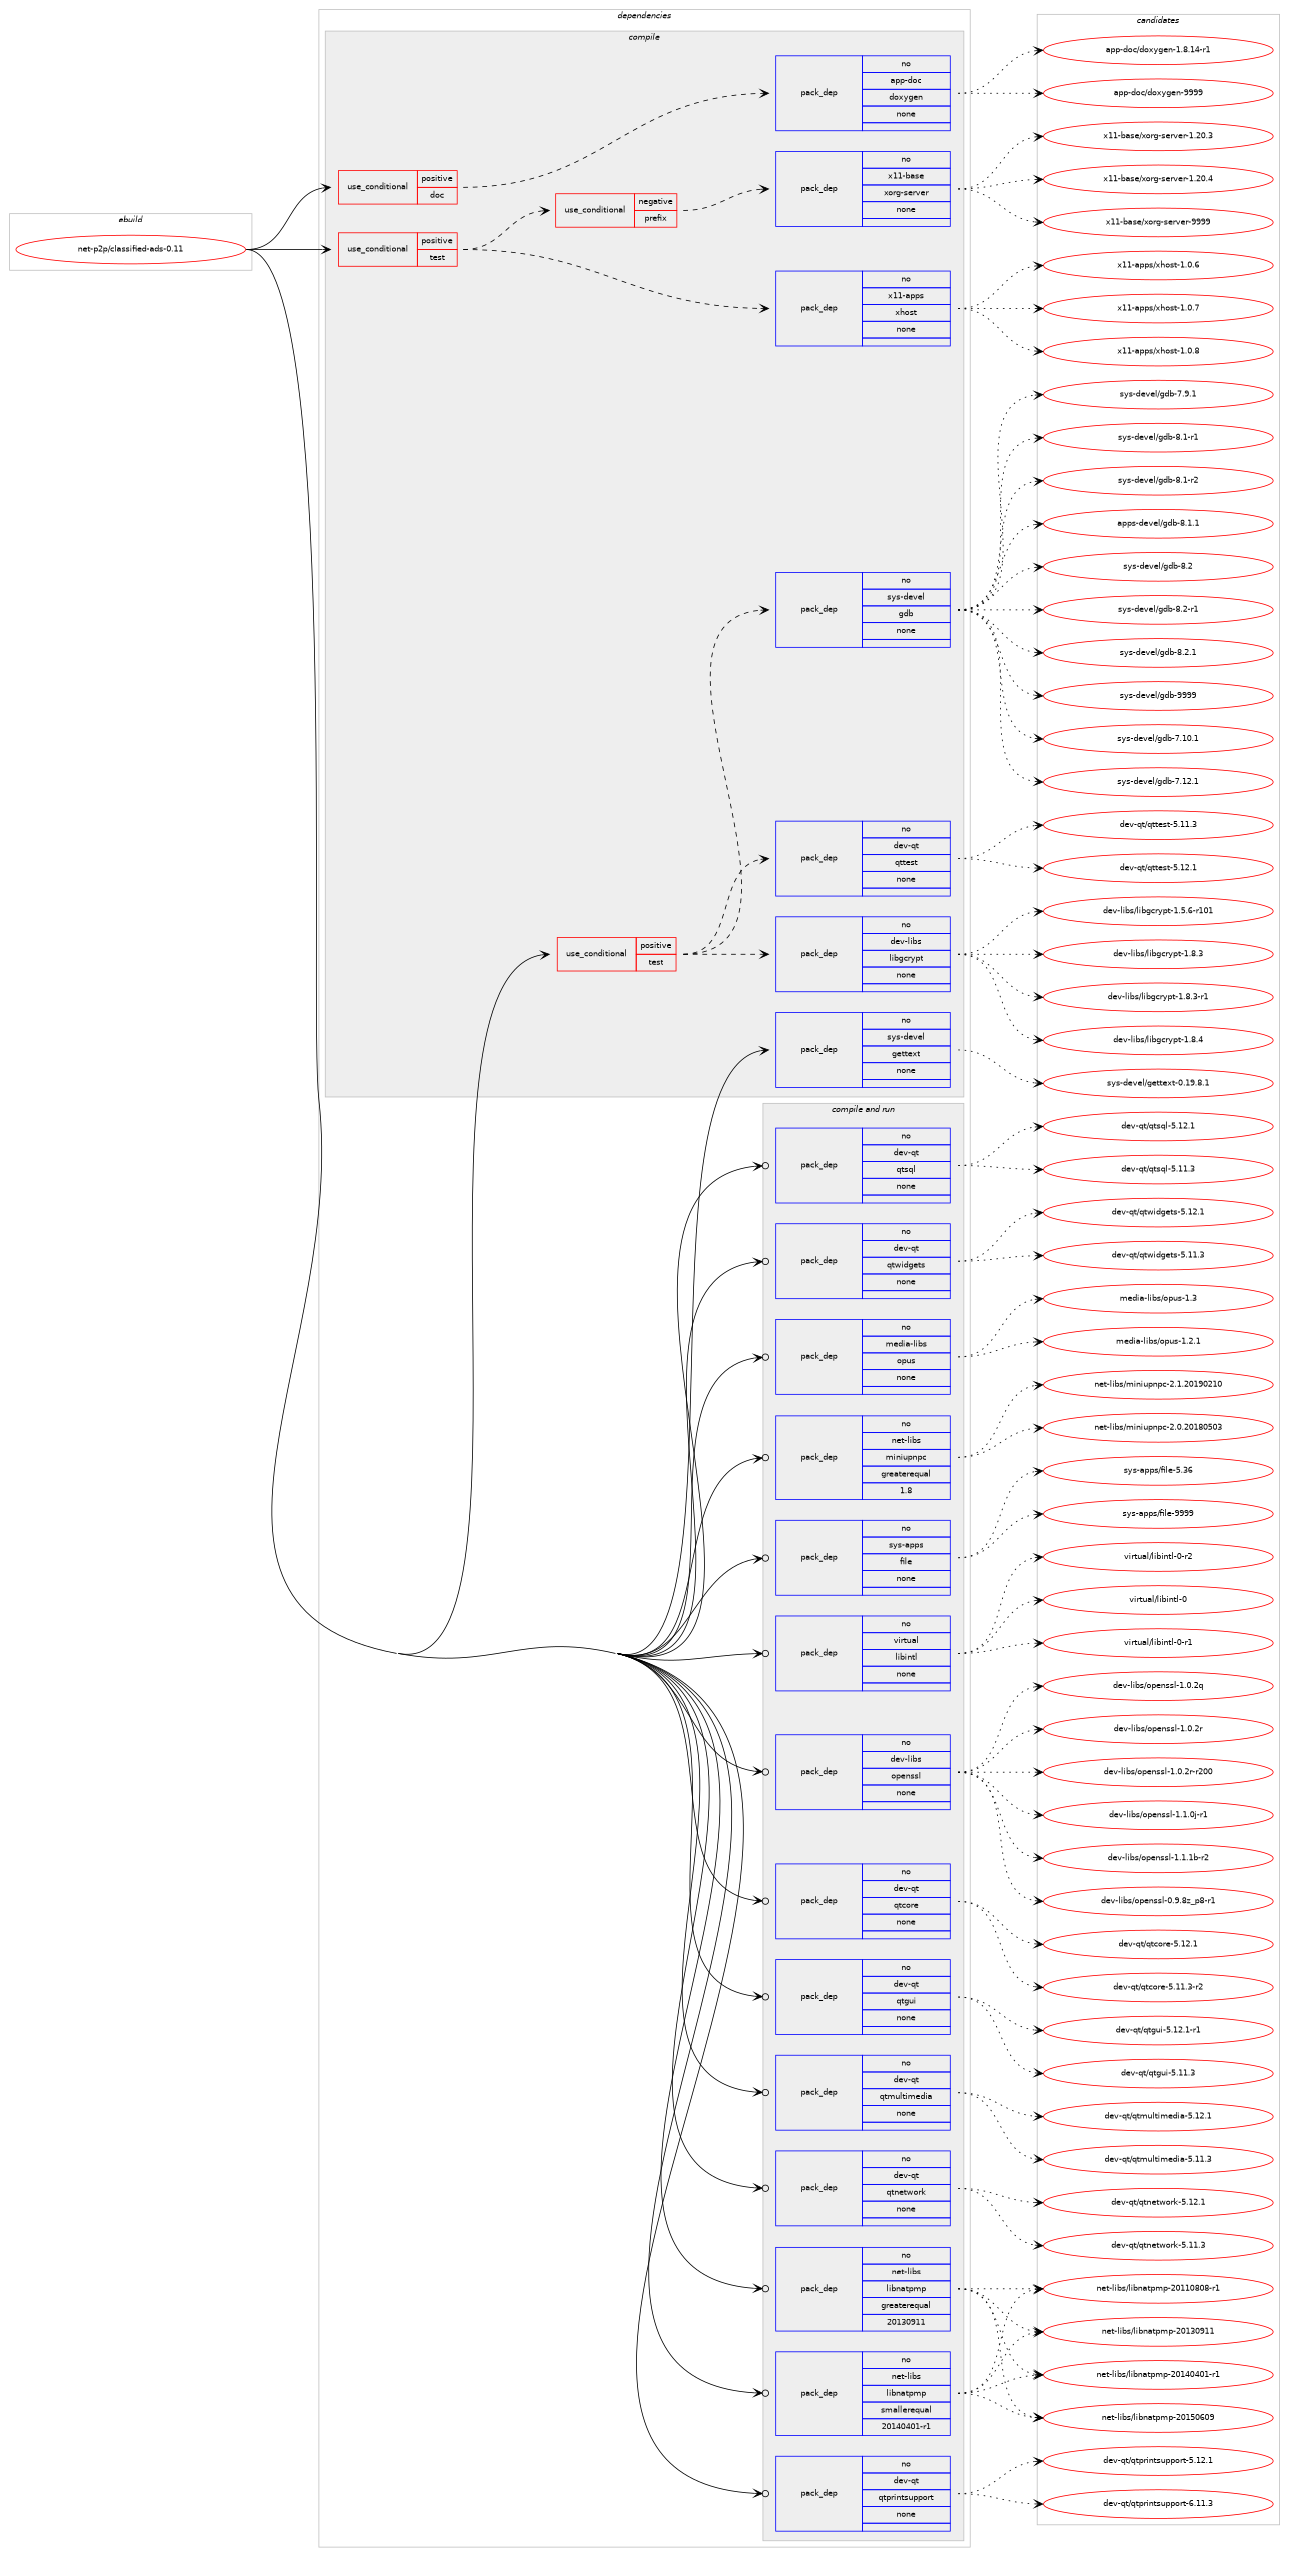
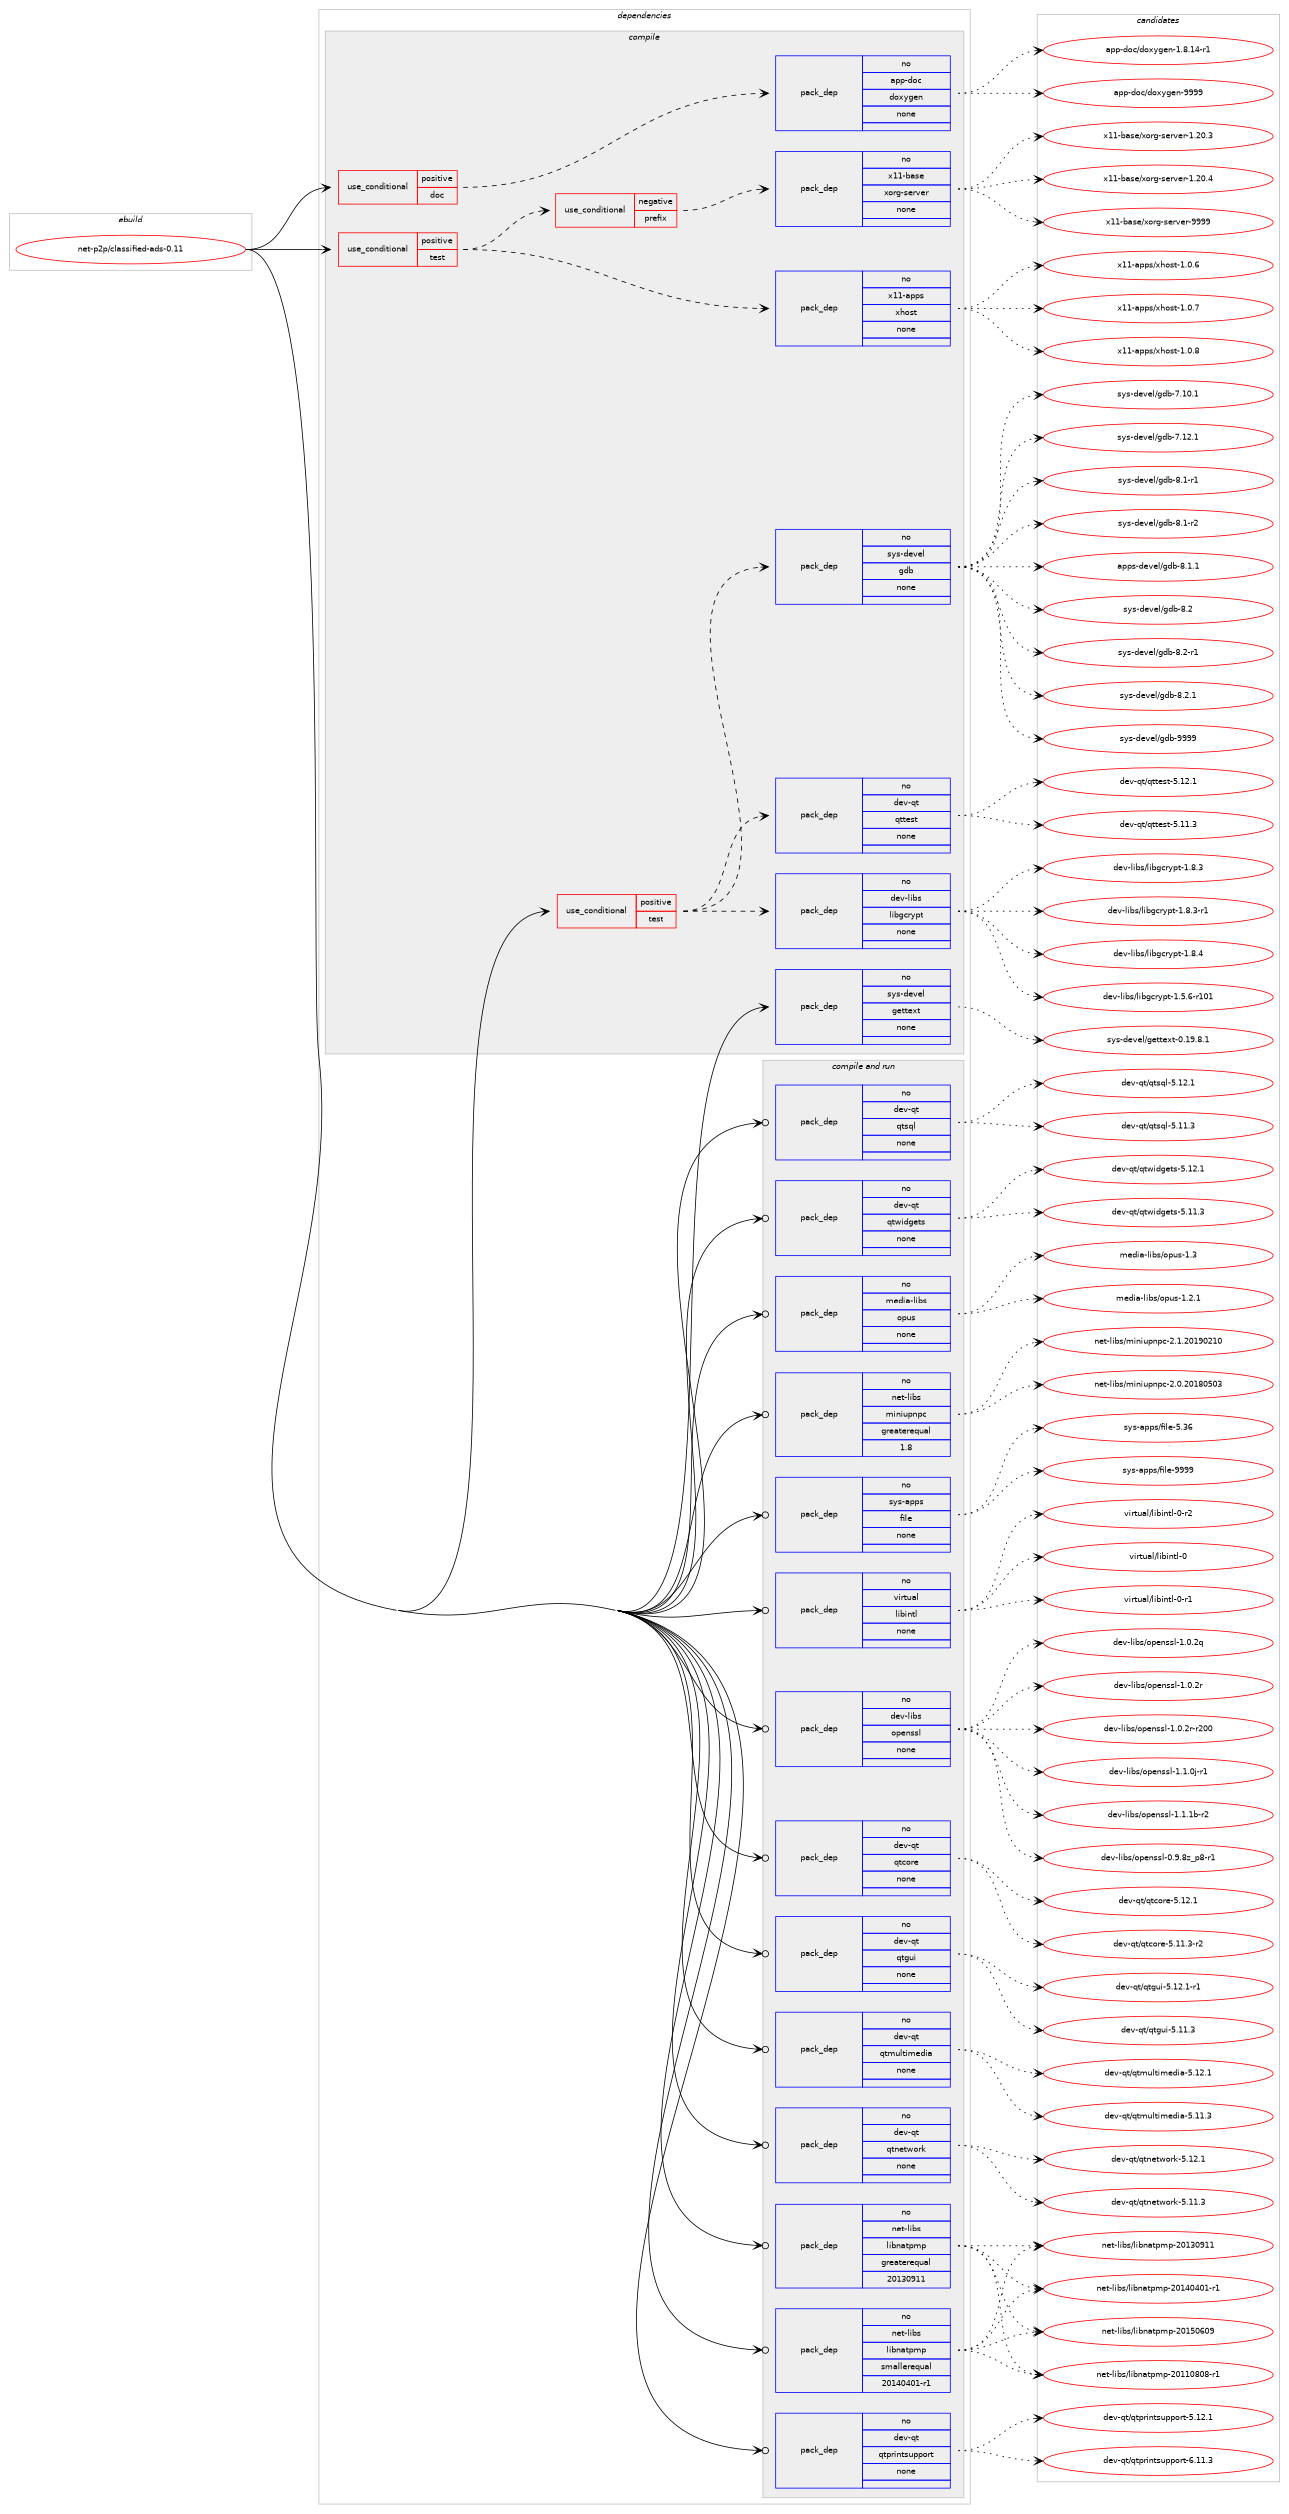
(1158, 395) -> none
